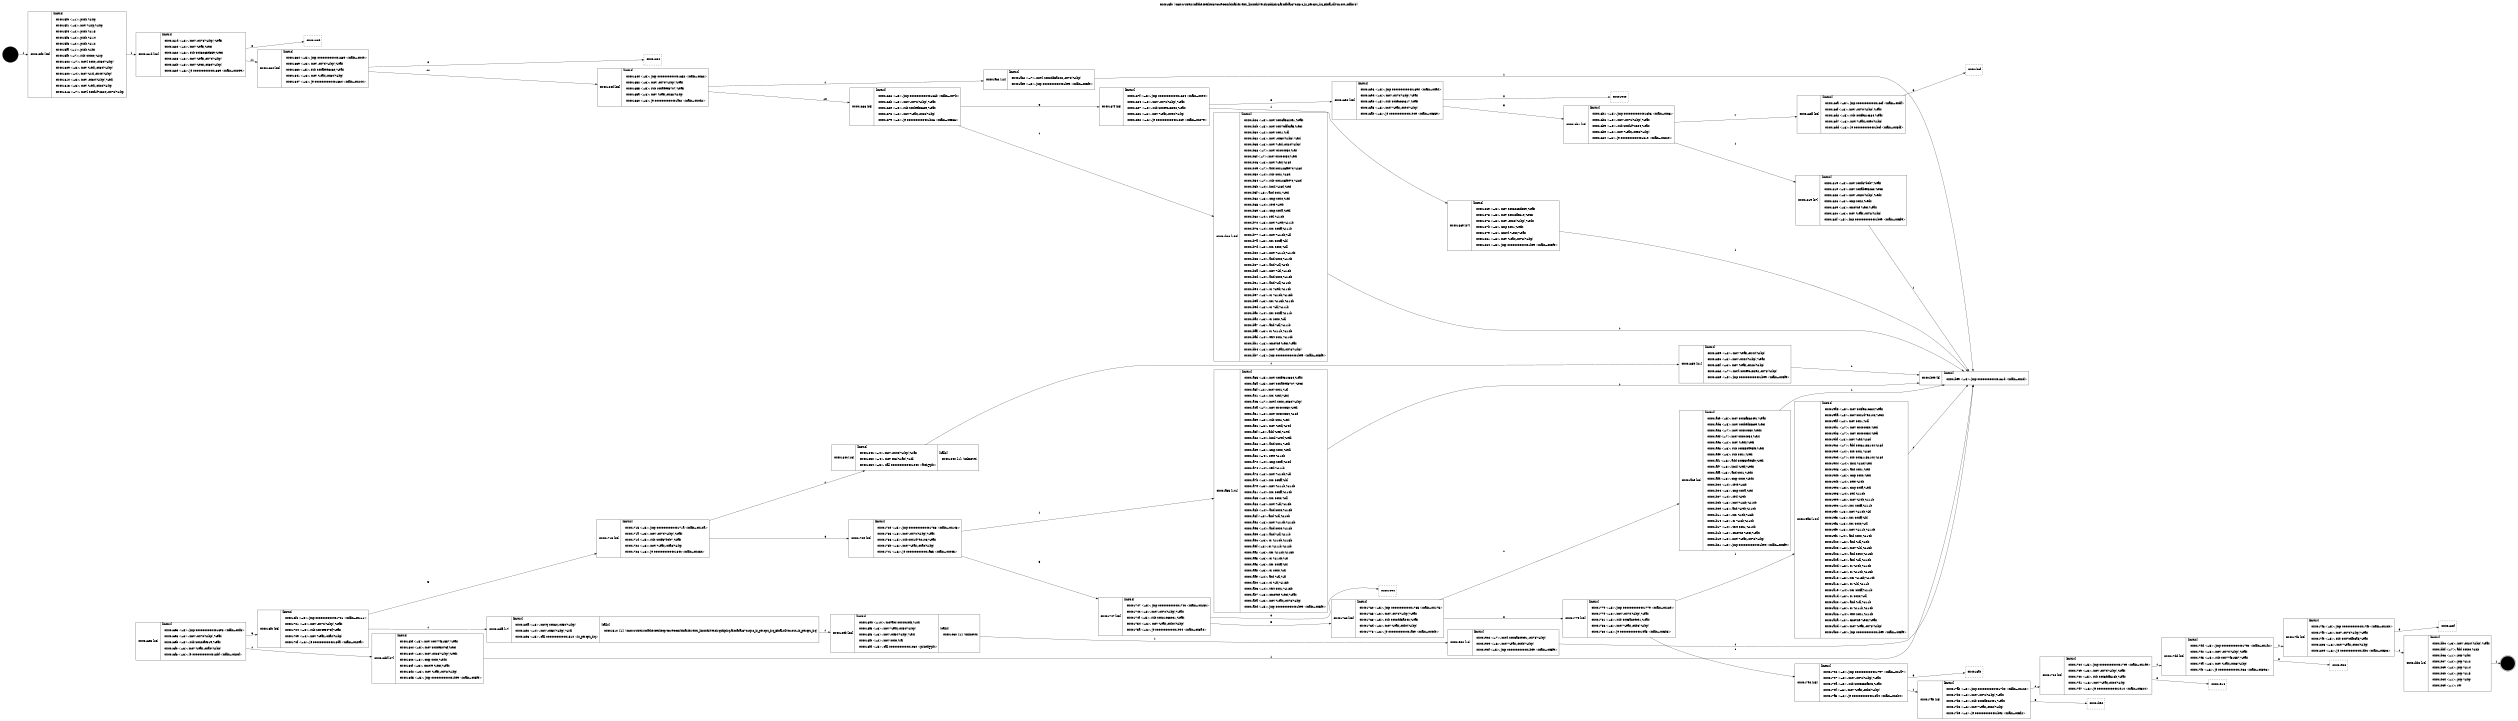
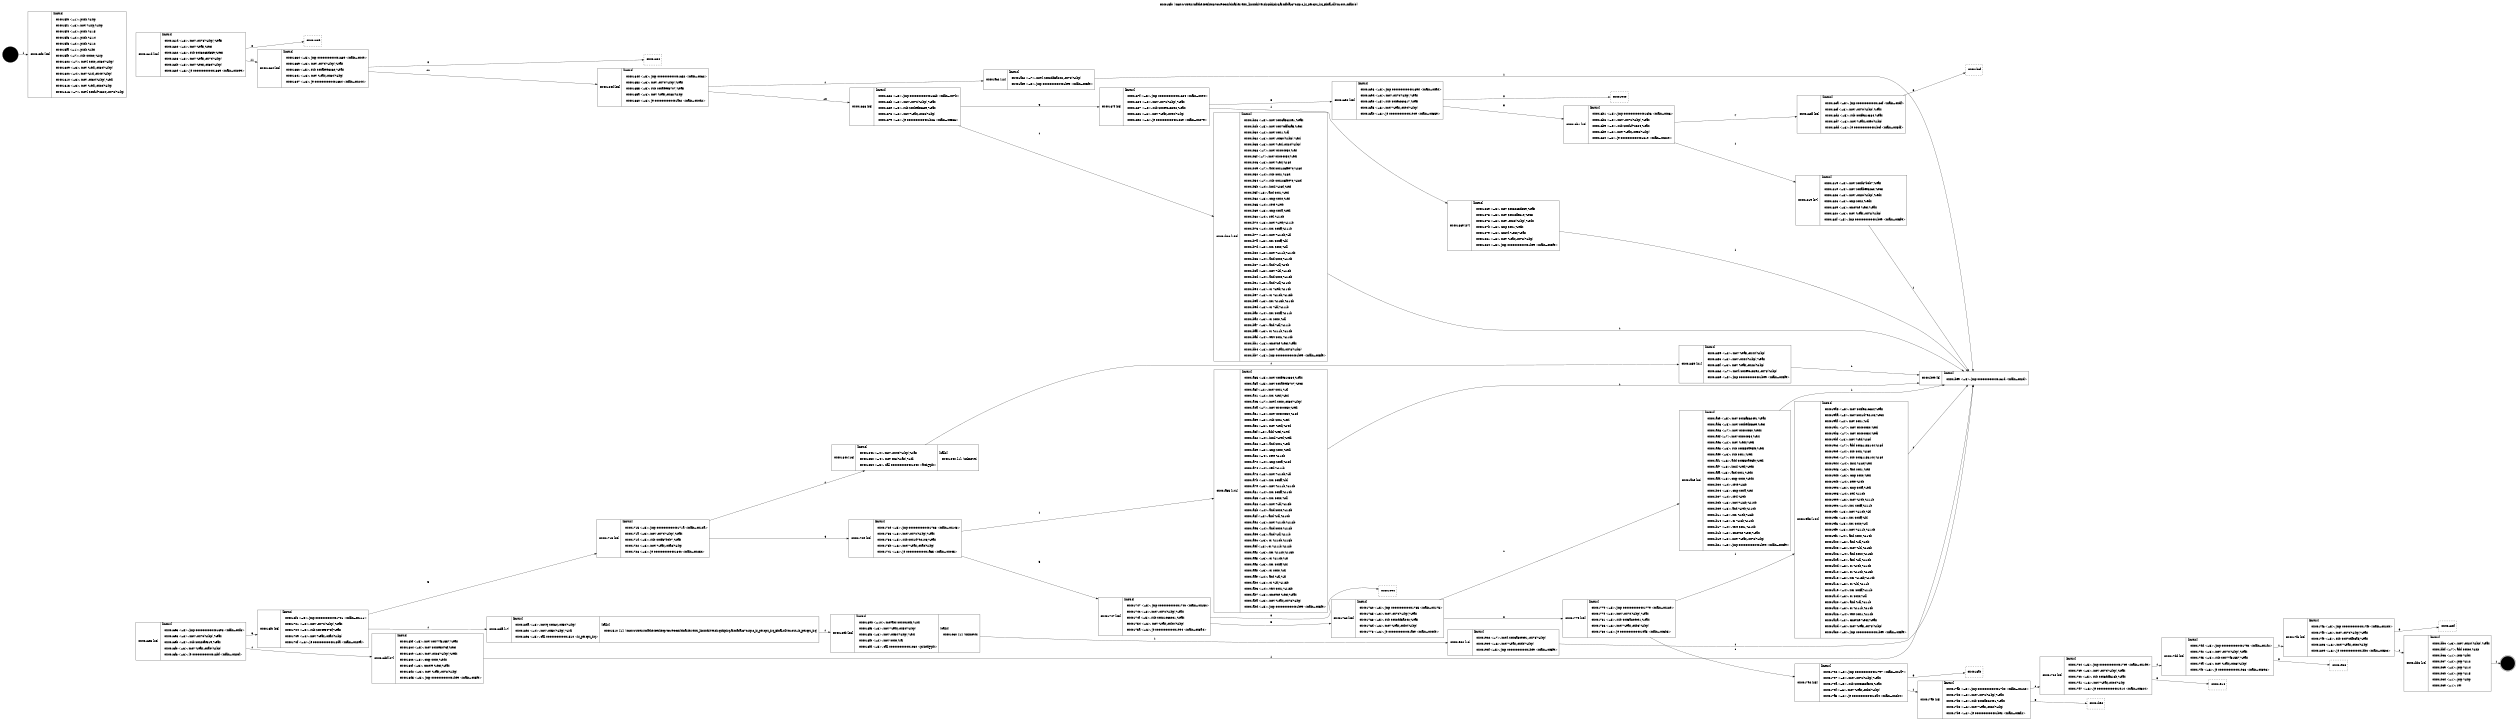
(130, 55) -> none
